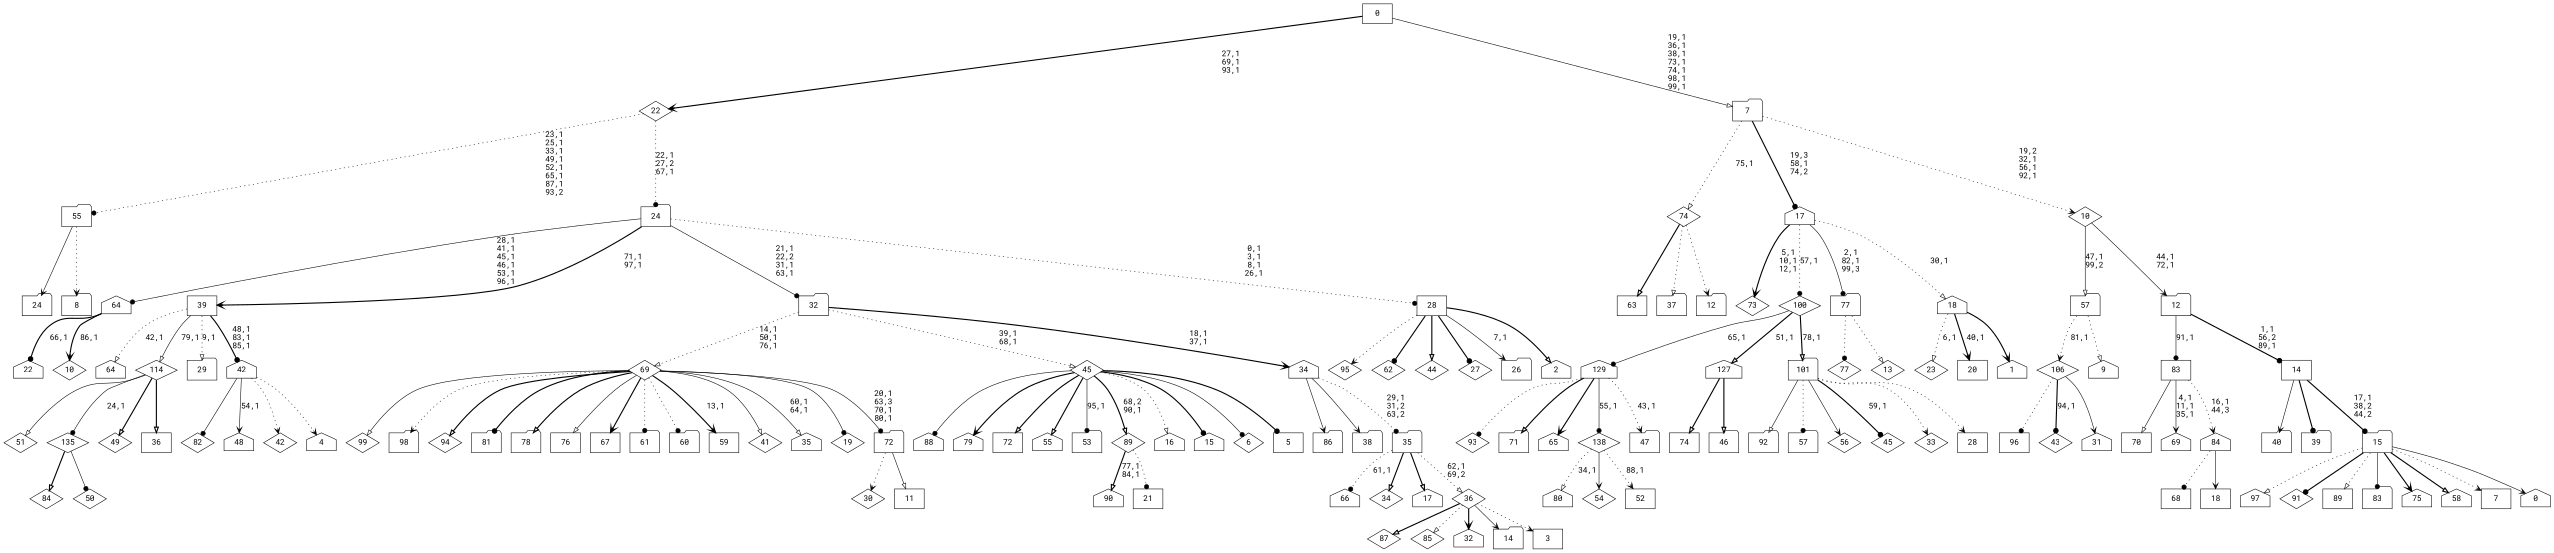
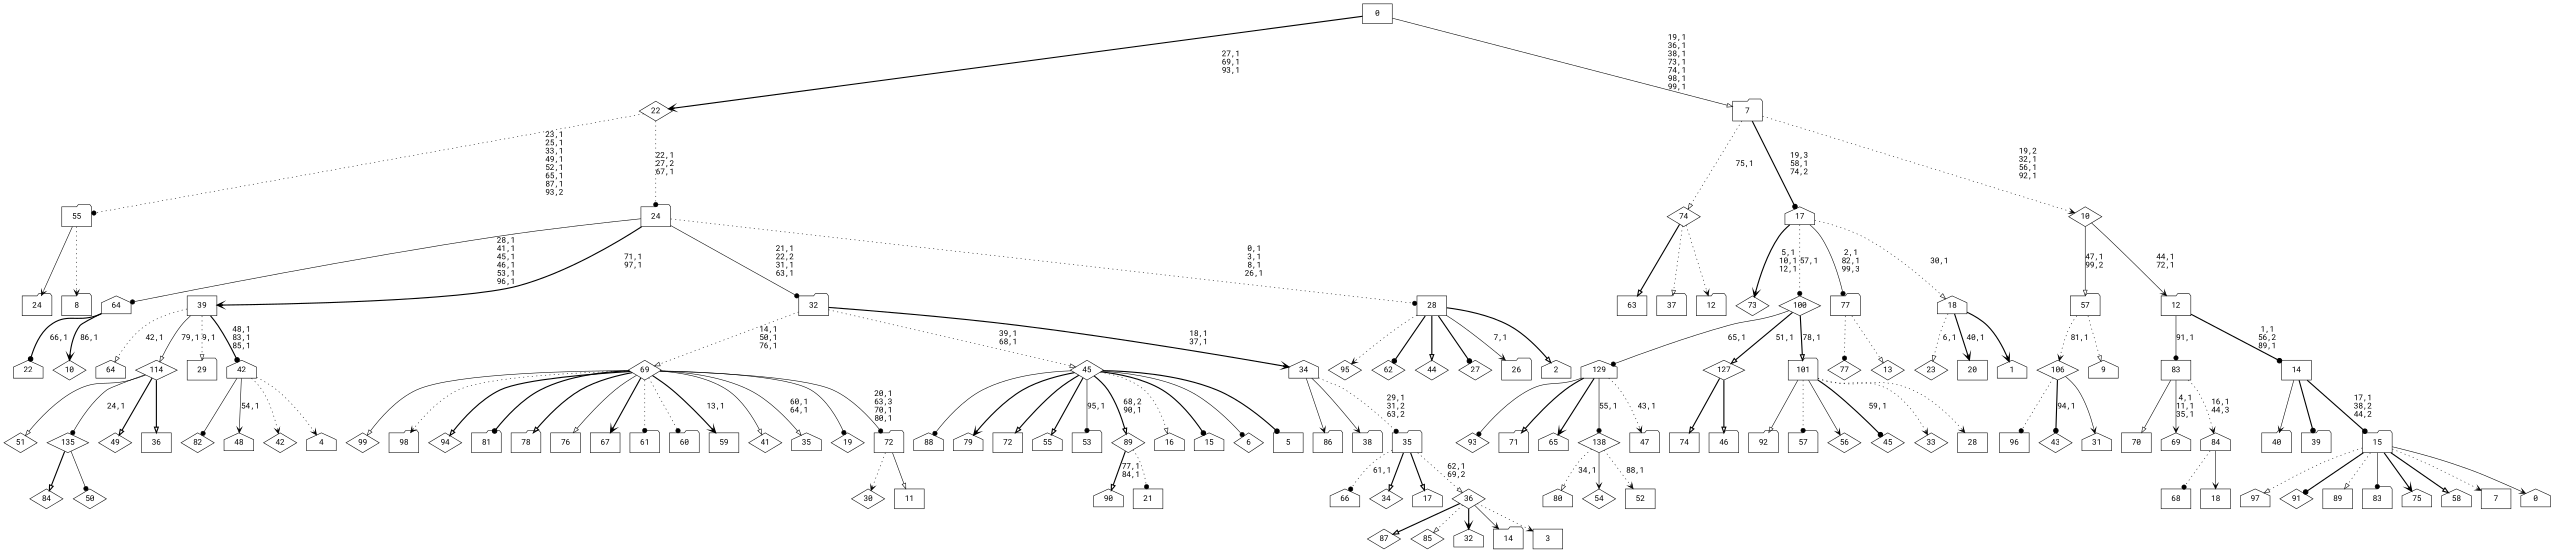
(1724, 370) -> (1724, 370)
(1524, 393) -> (1524, 393)
